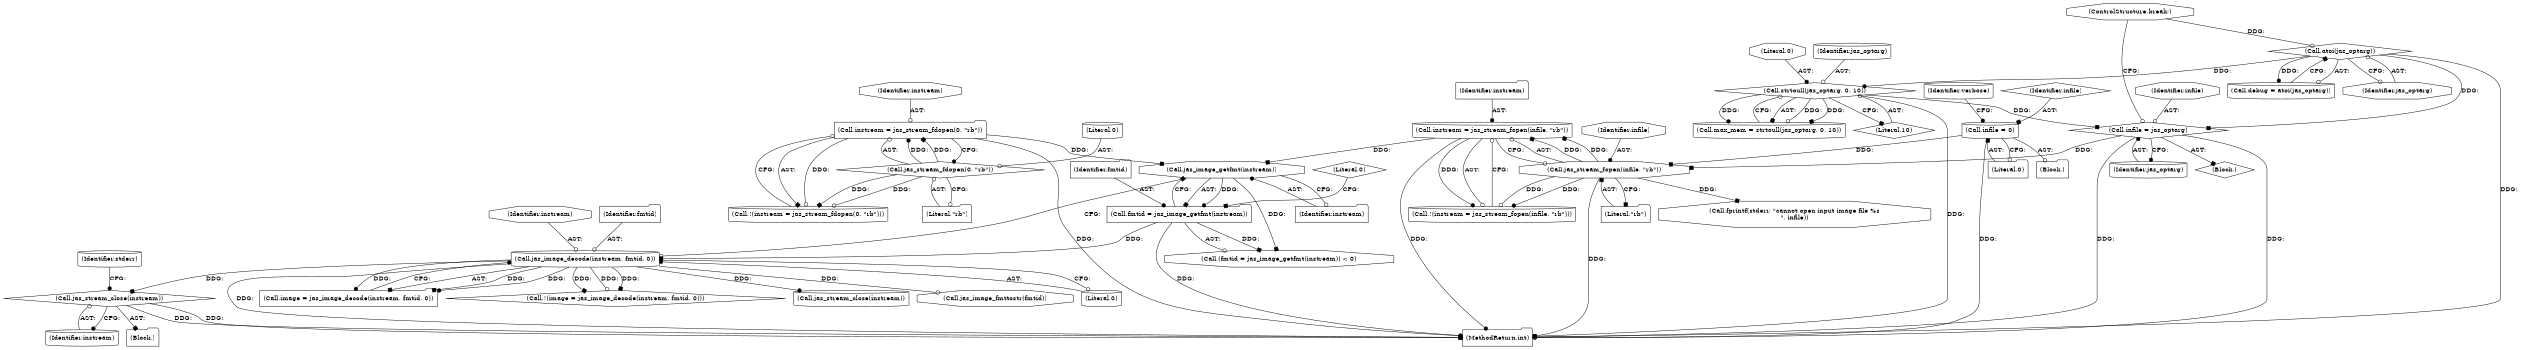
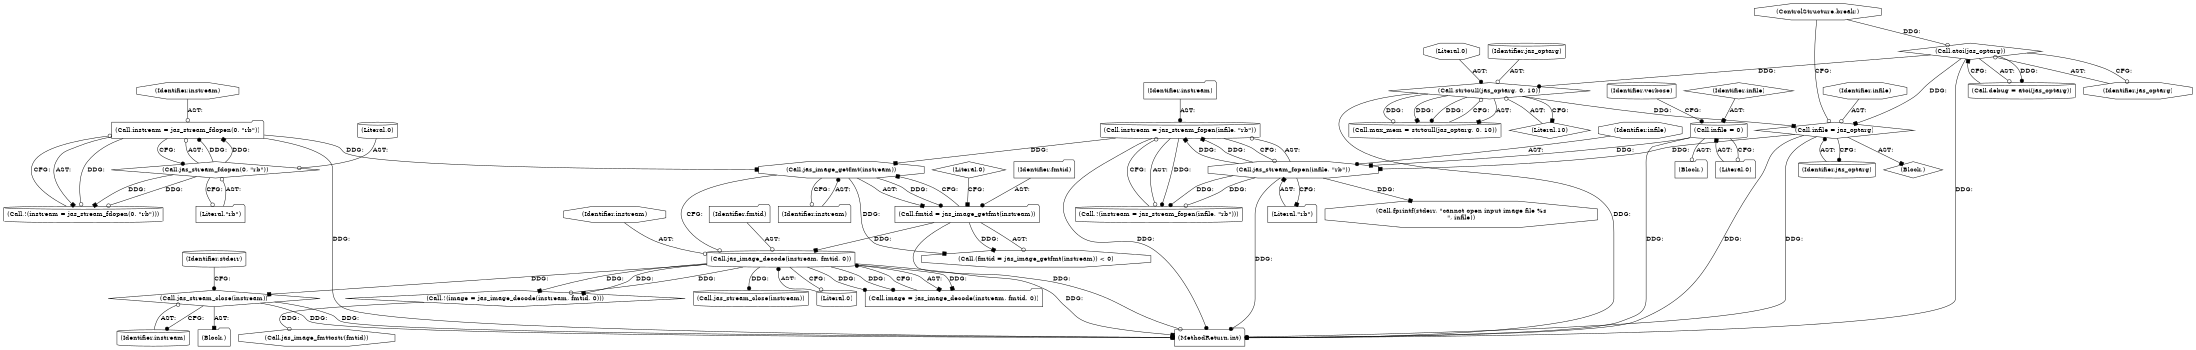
(798, 279) -> (352, 306)
